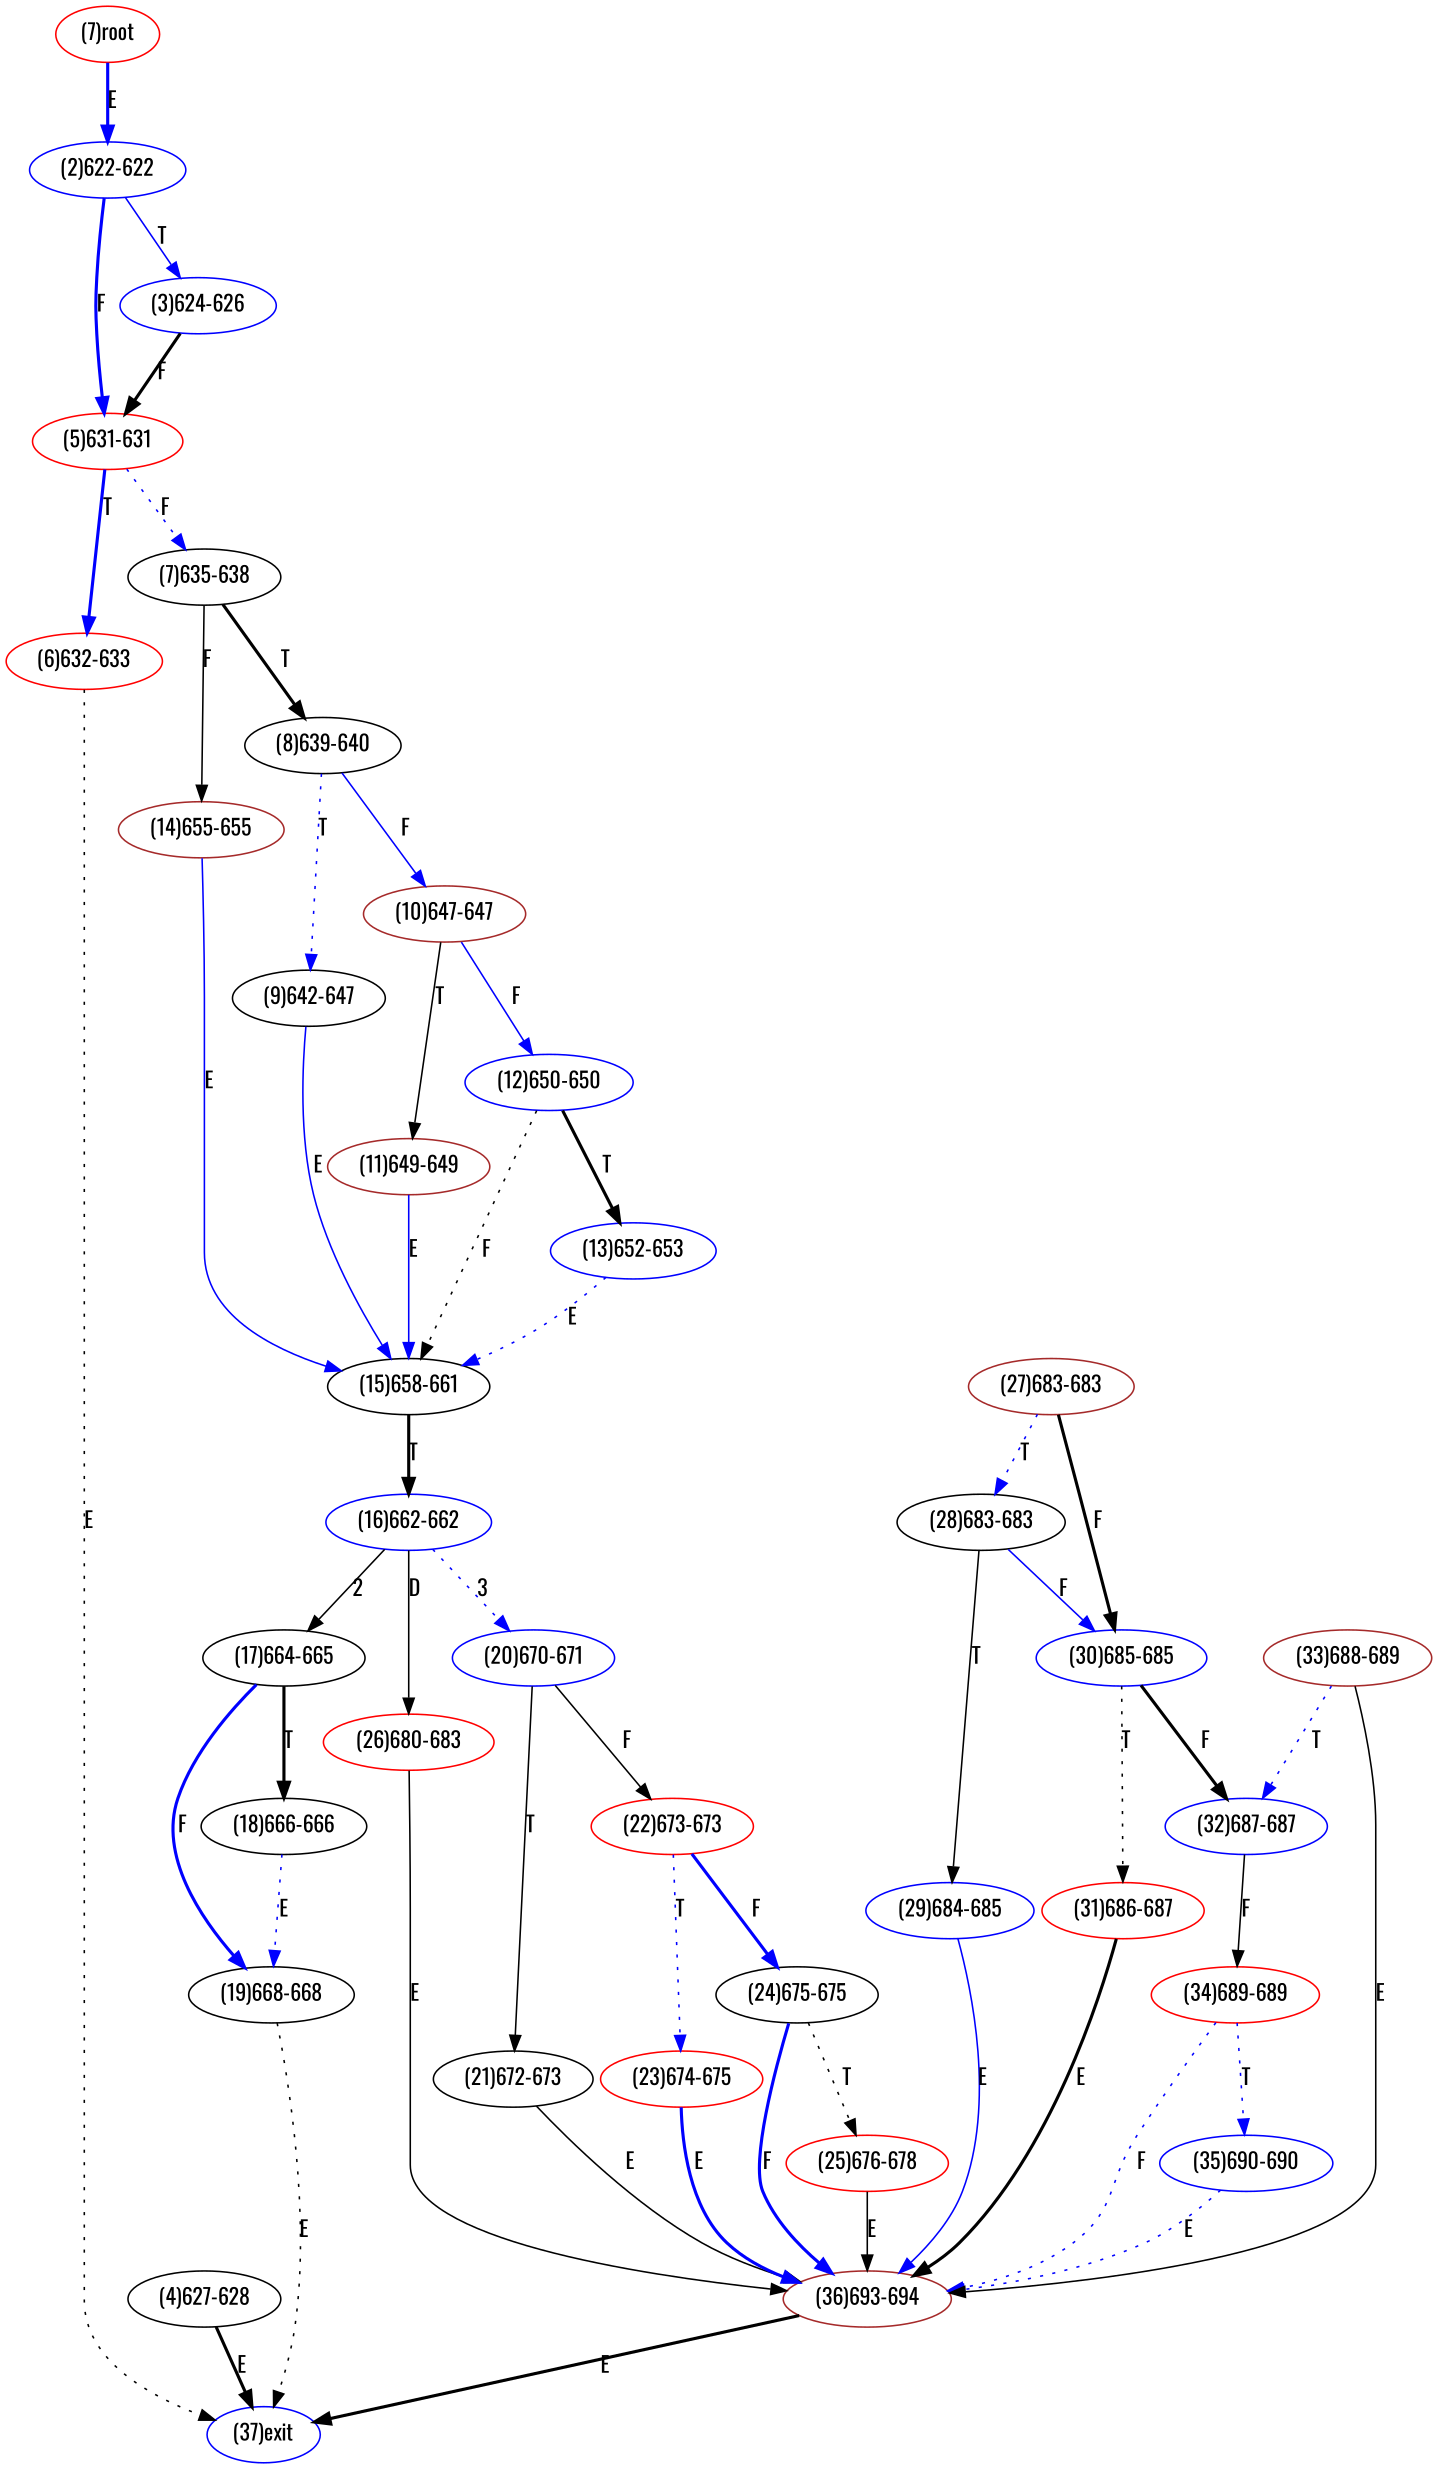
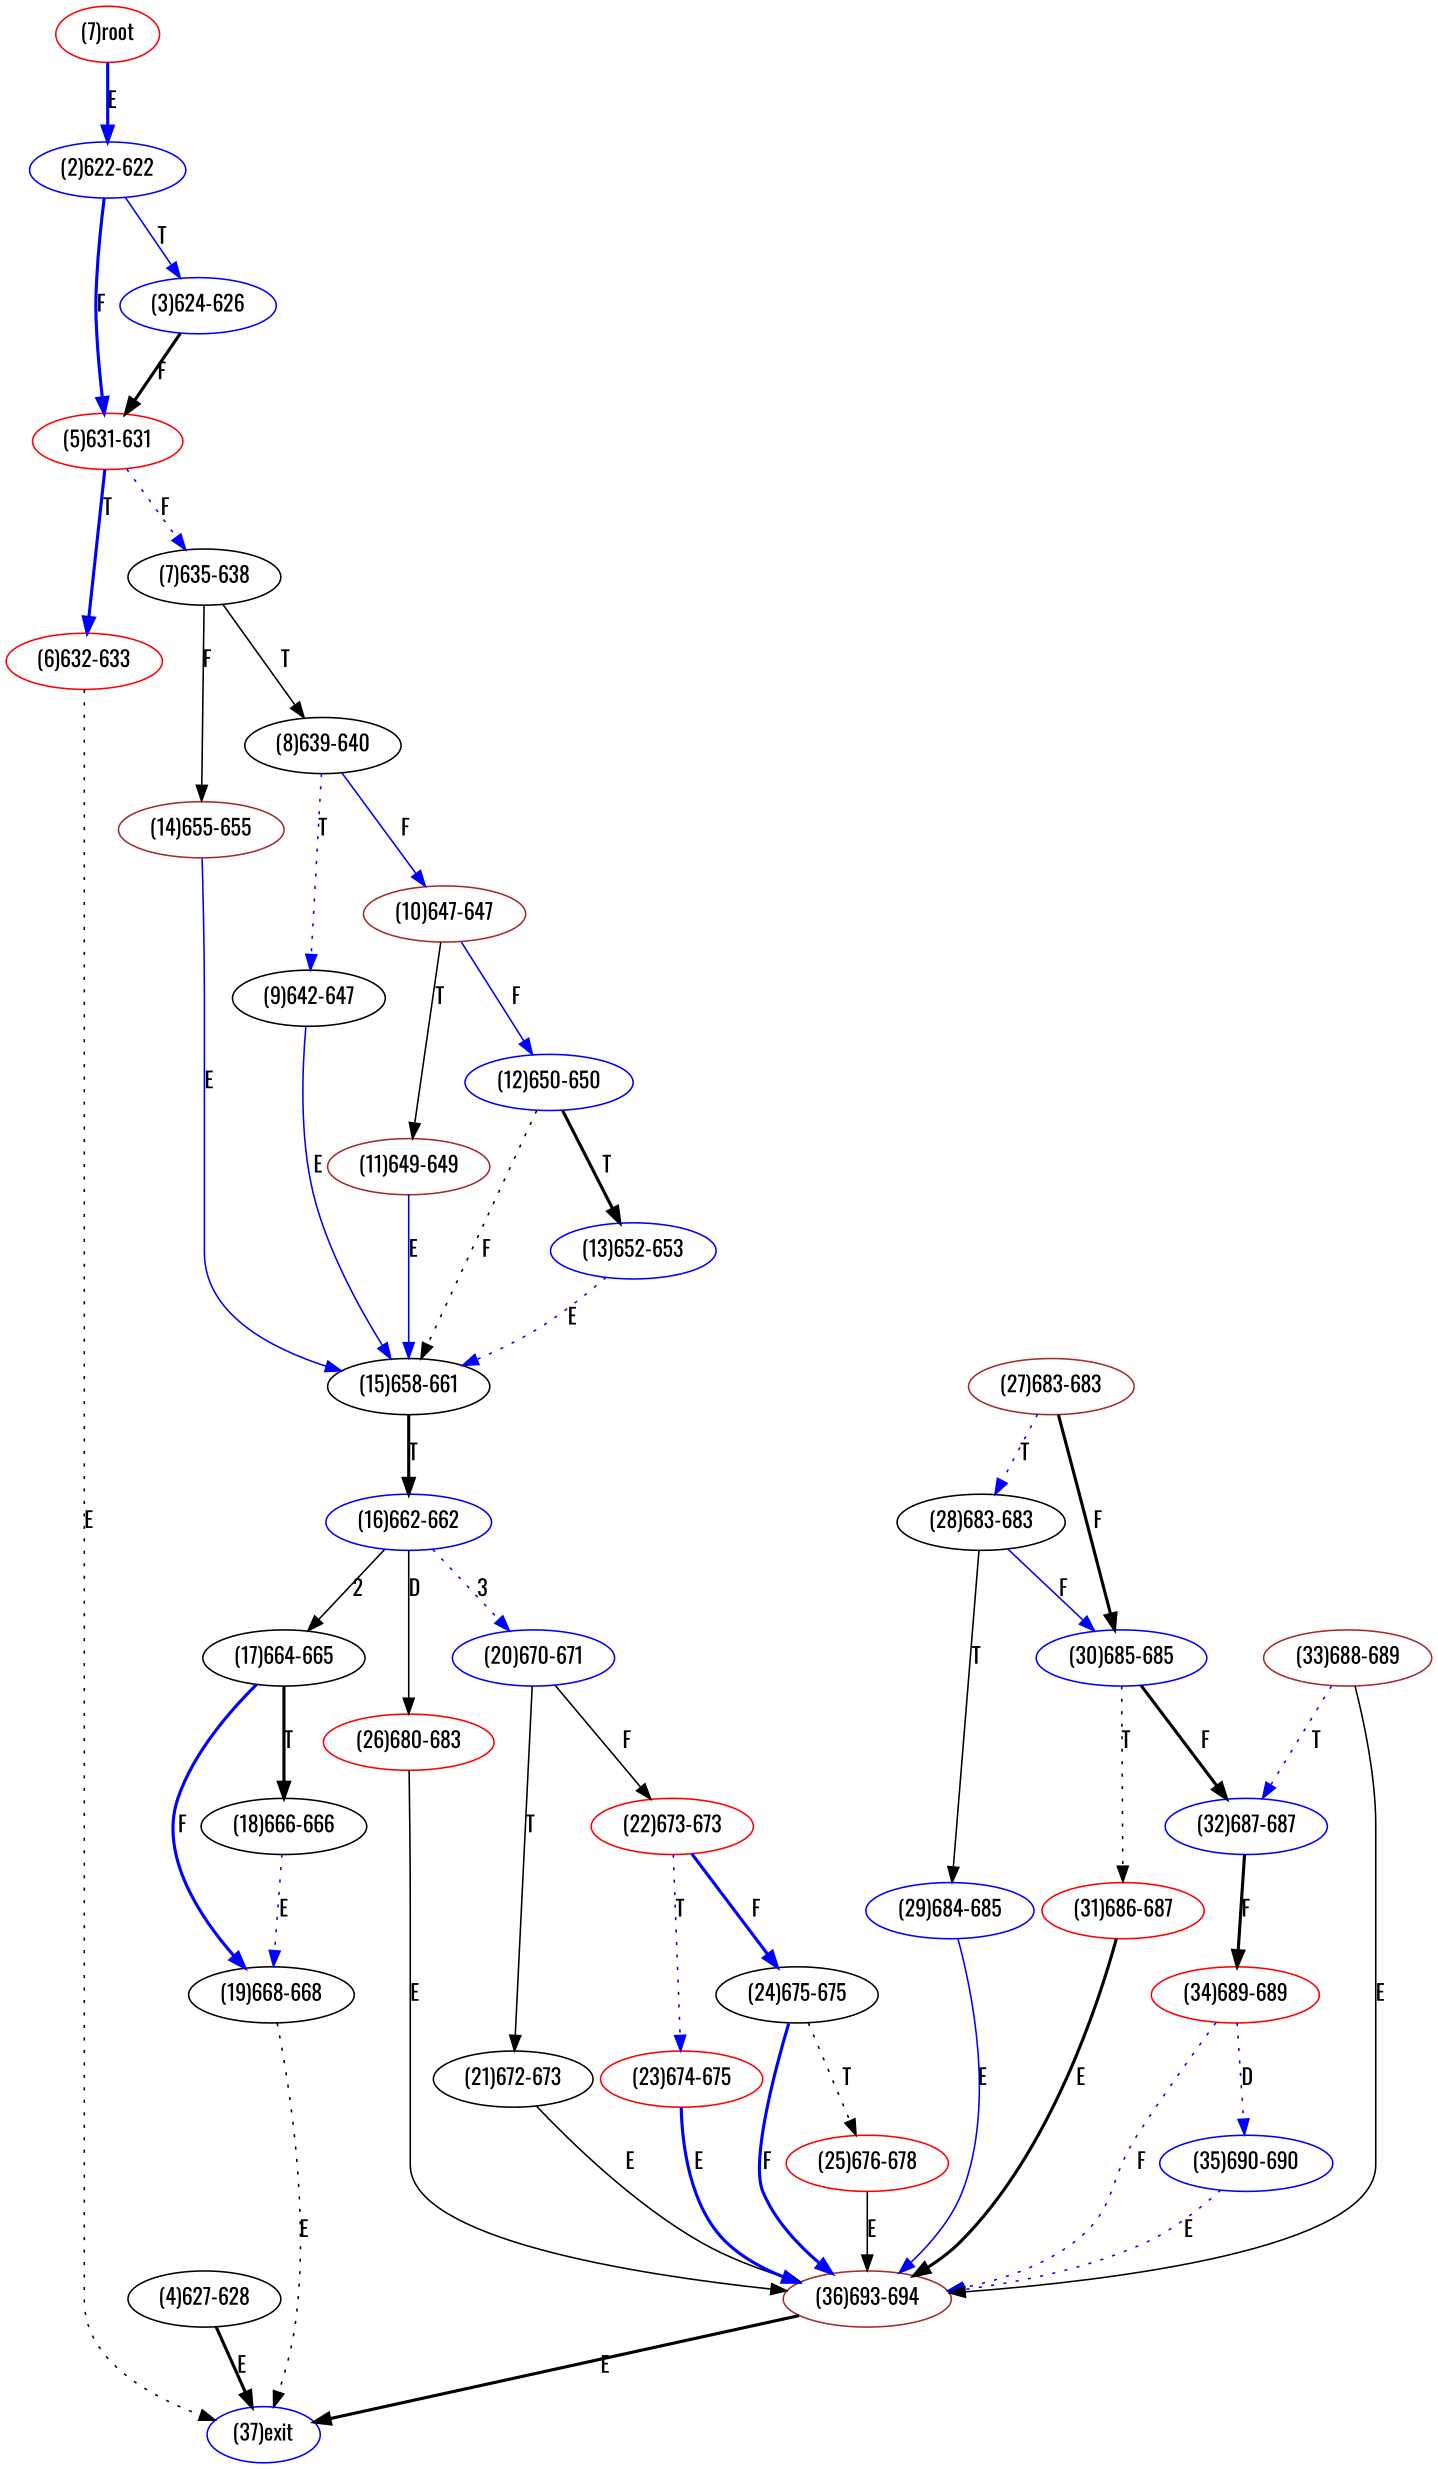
(259, 655) -> (259, 655)
(1241, 1903) -> (1241, 1903)
(1247, 2079) -> (1248, 2079)
